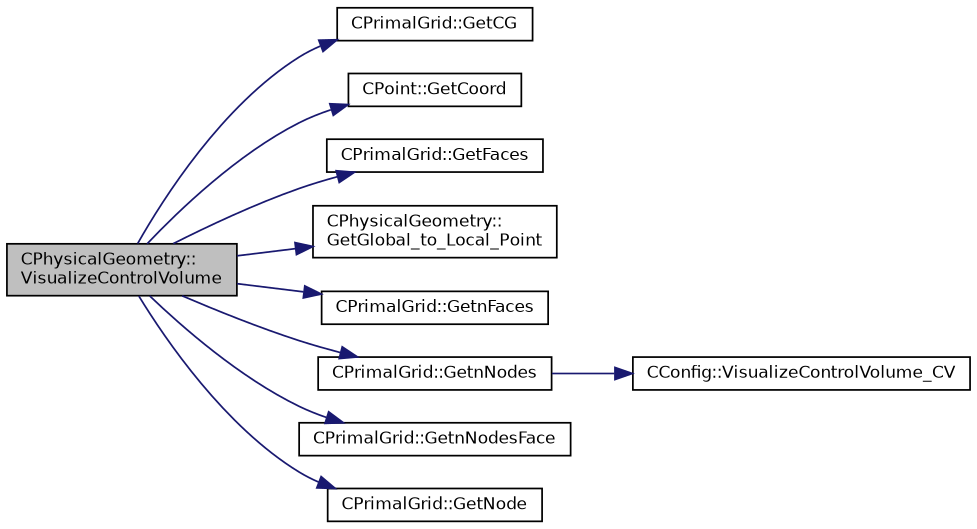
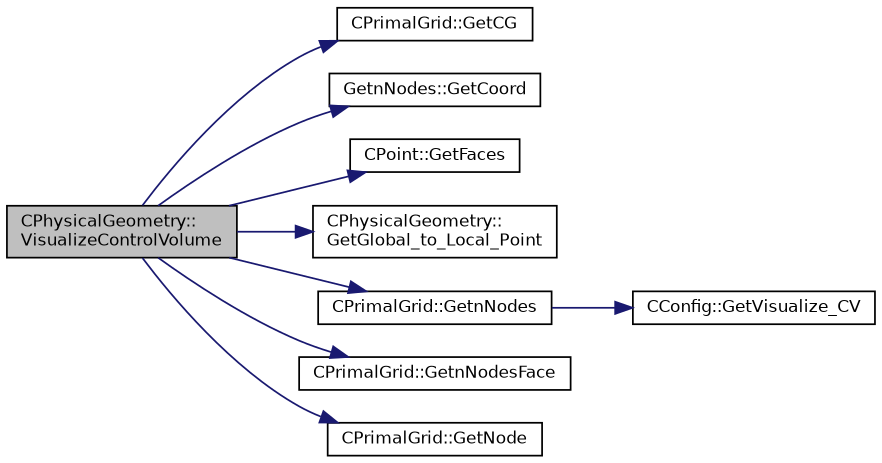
(435, 90) -> (435, 90)
(435, 156) -> (435, 156)
(435, 308) -> none
(801, 374) -> (754, 308)
